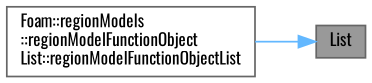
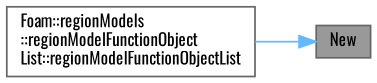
(341, 42) -> (343, 42)
